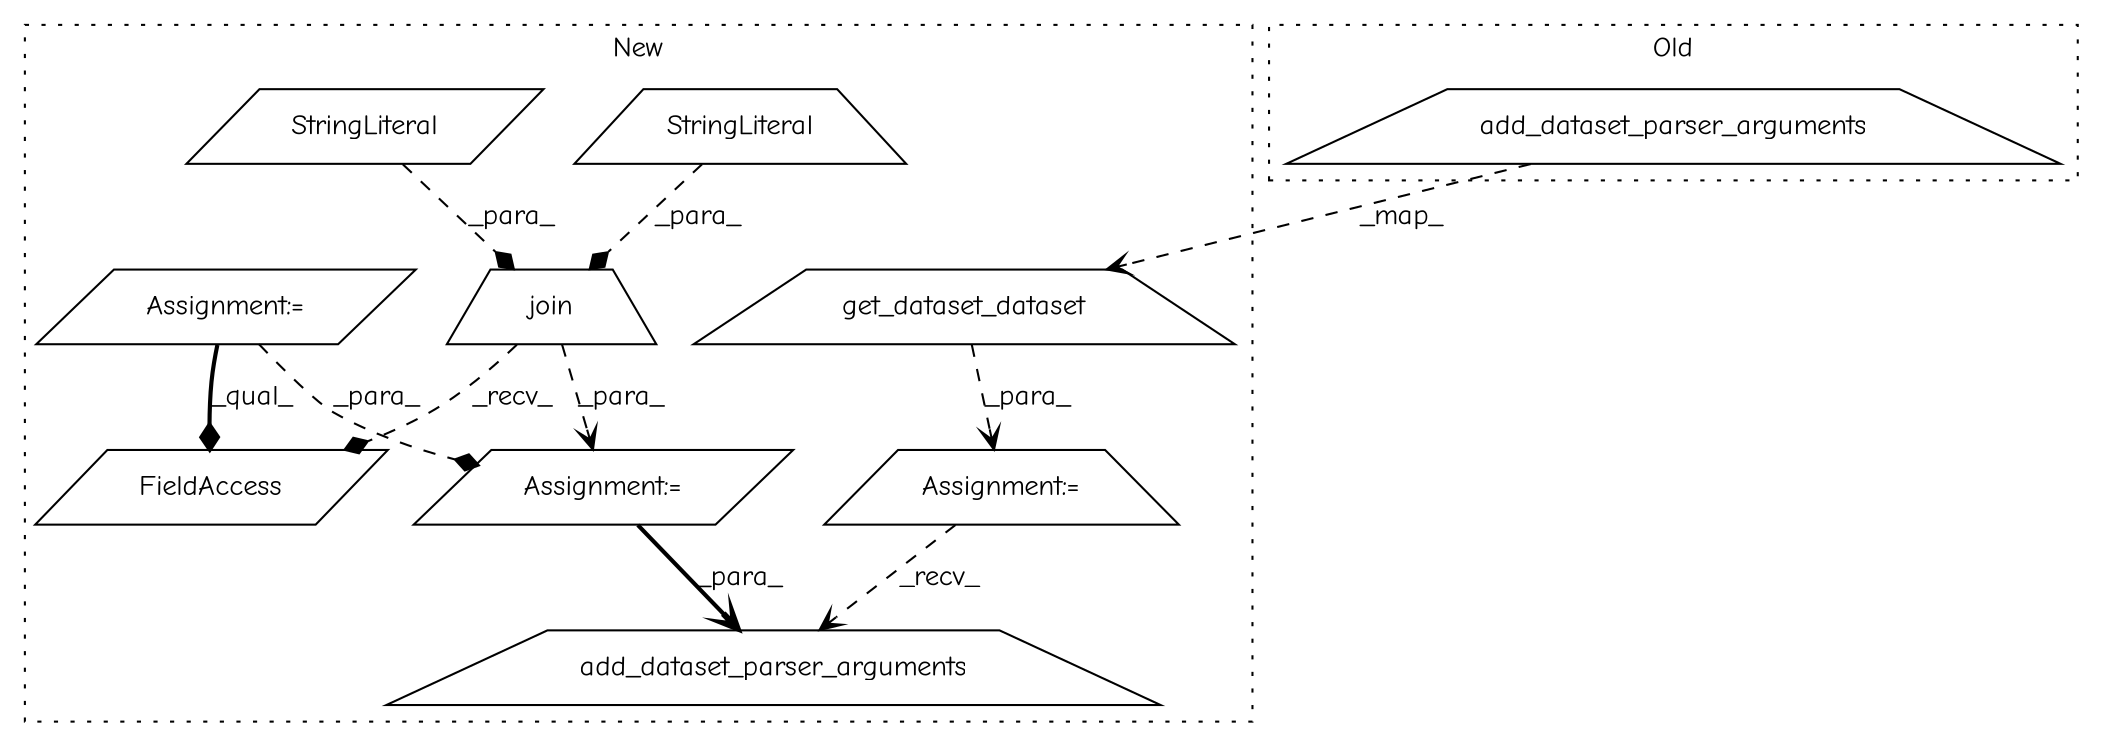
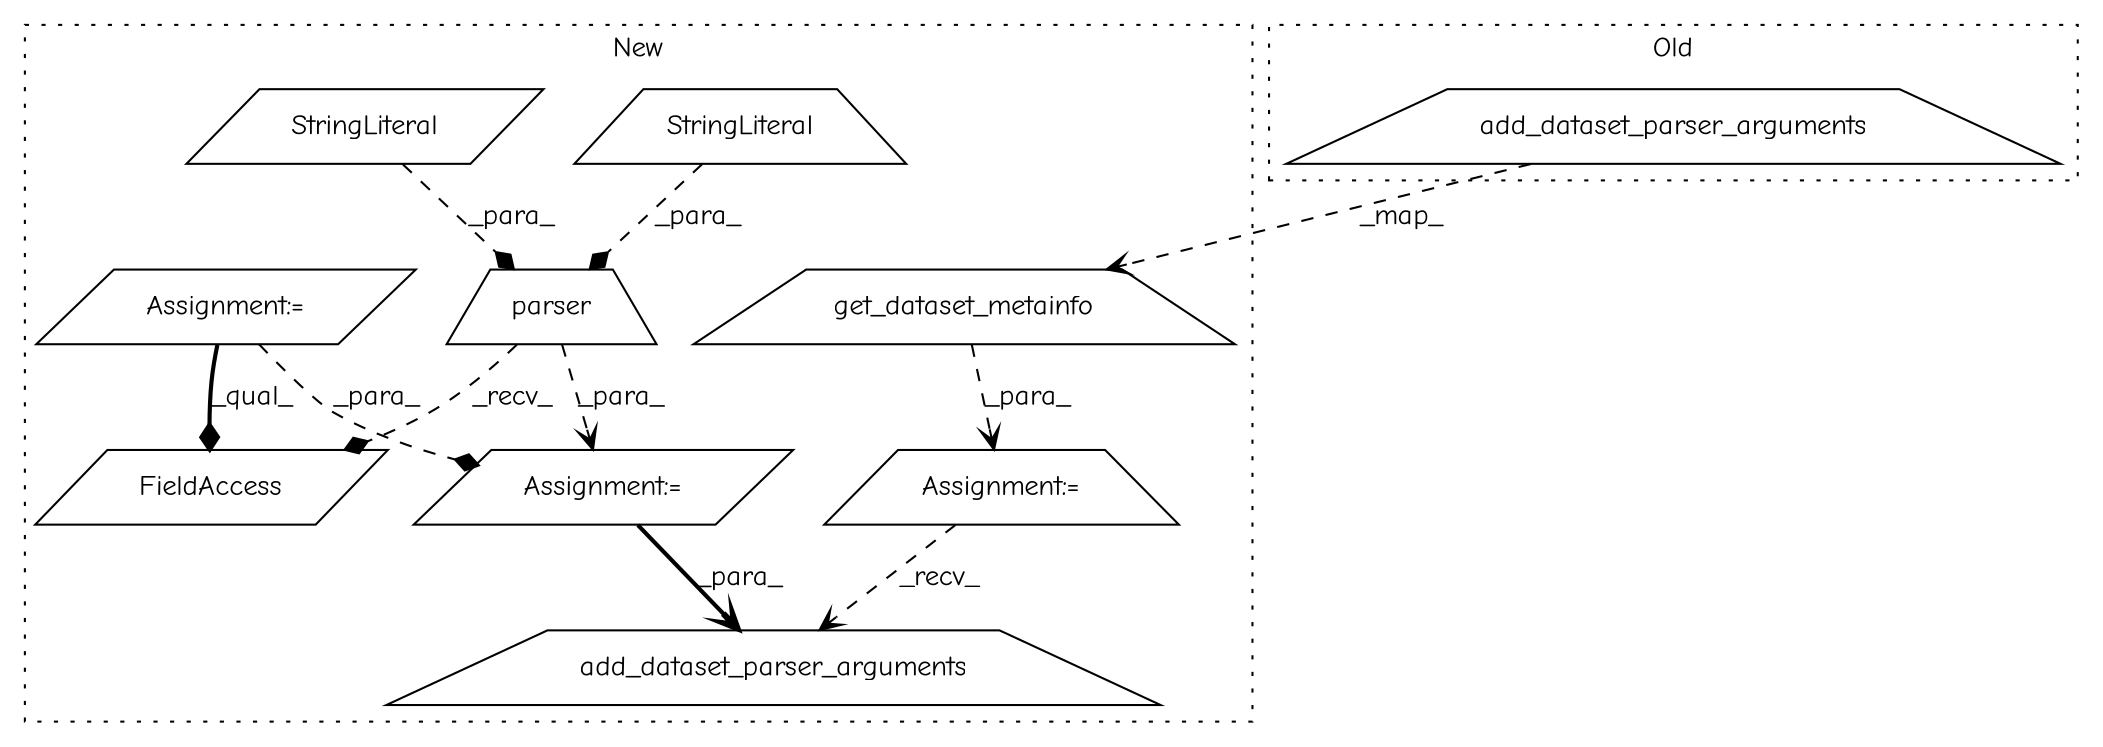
(552, 307) -> (552, 307)
(964, 307) -> (964, 307)
